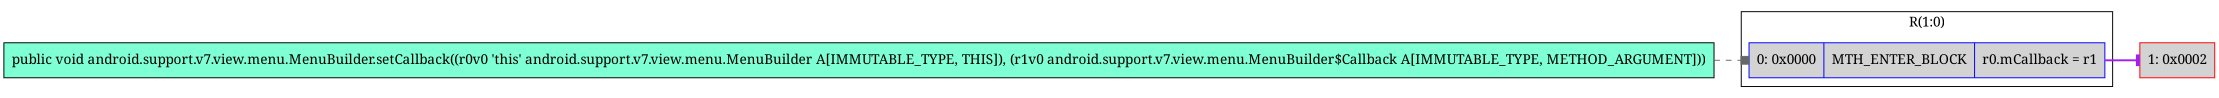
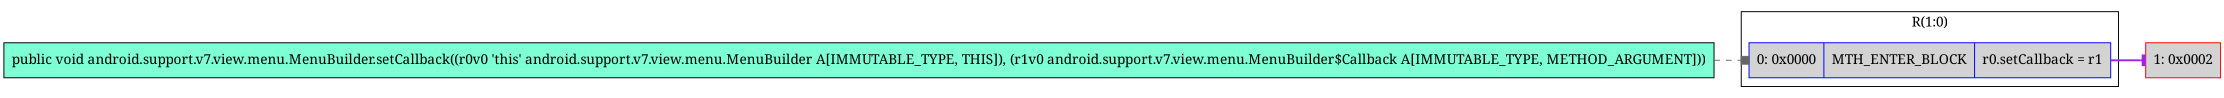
(2040, 60) -> (2043, 60)
